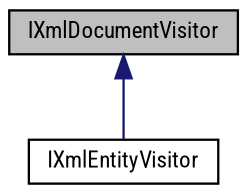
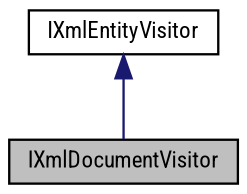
(124, 109) -> (124, 109)
